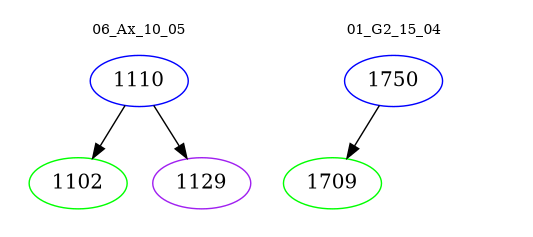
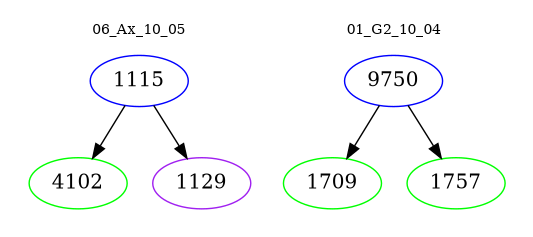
(394, 31) -> (394, 31)
(139, 81) -> (139, 81)
(394, 81) -> (394, 81)
(78, 183) -> (78, 183)
none -> (456, 183)
